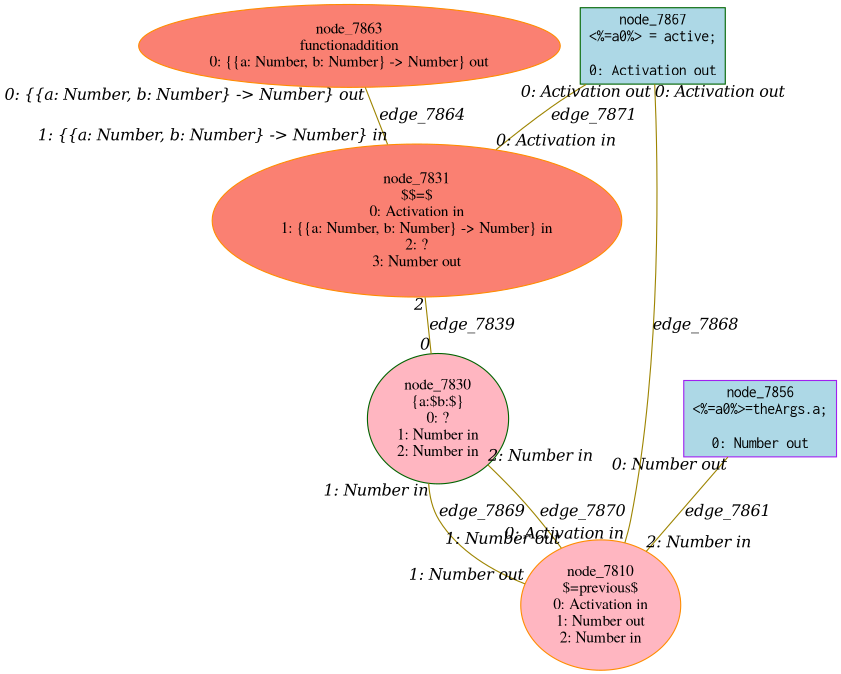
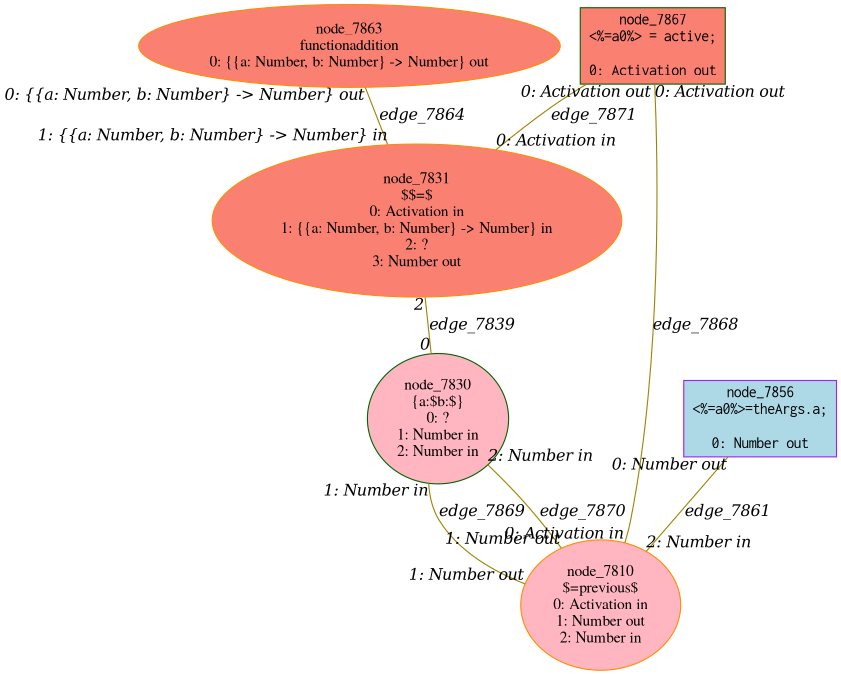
(653, 46) -> (653, 46)
